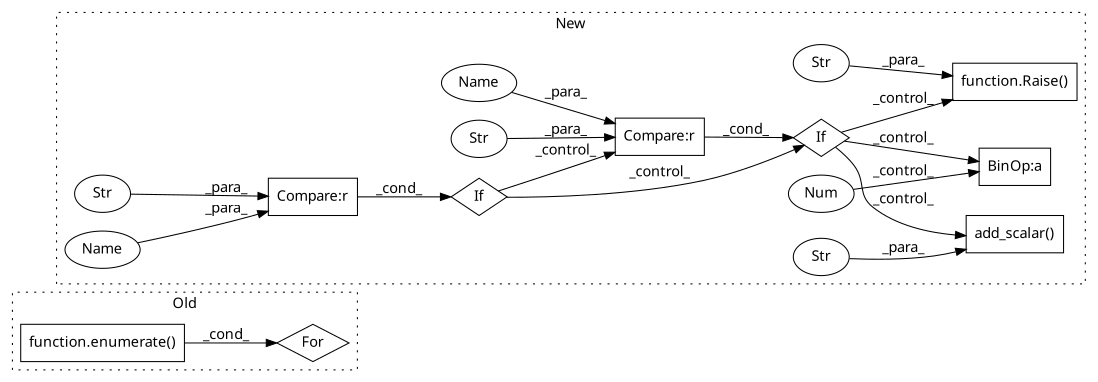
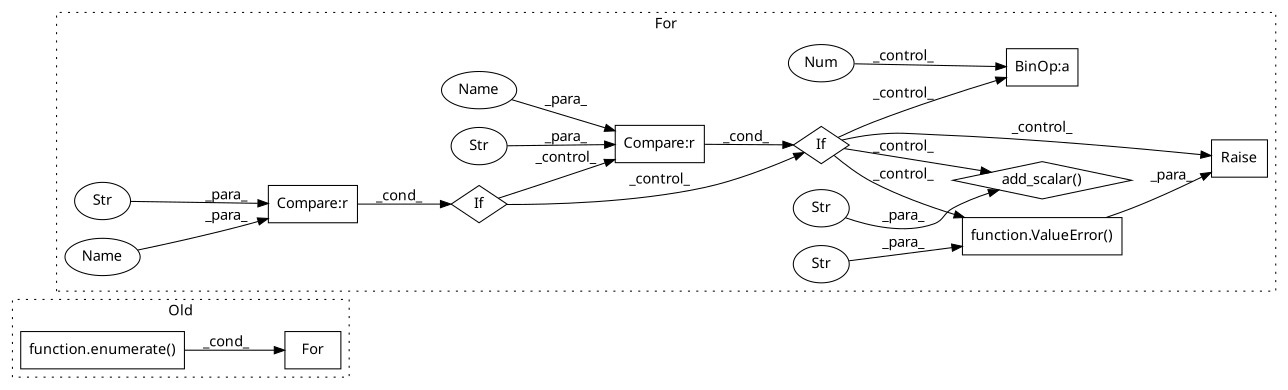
(571, 24) -> (666, 24)
(1015, 82) -> (1042, 236)
none -> (1239, 159)
(1015, 234) -> (1042, 180)
(313, 343) -> (313, 350)
